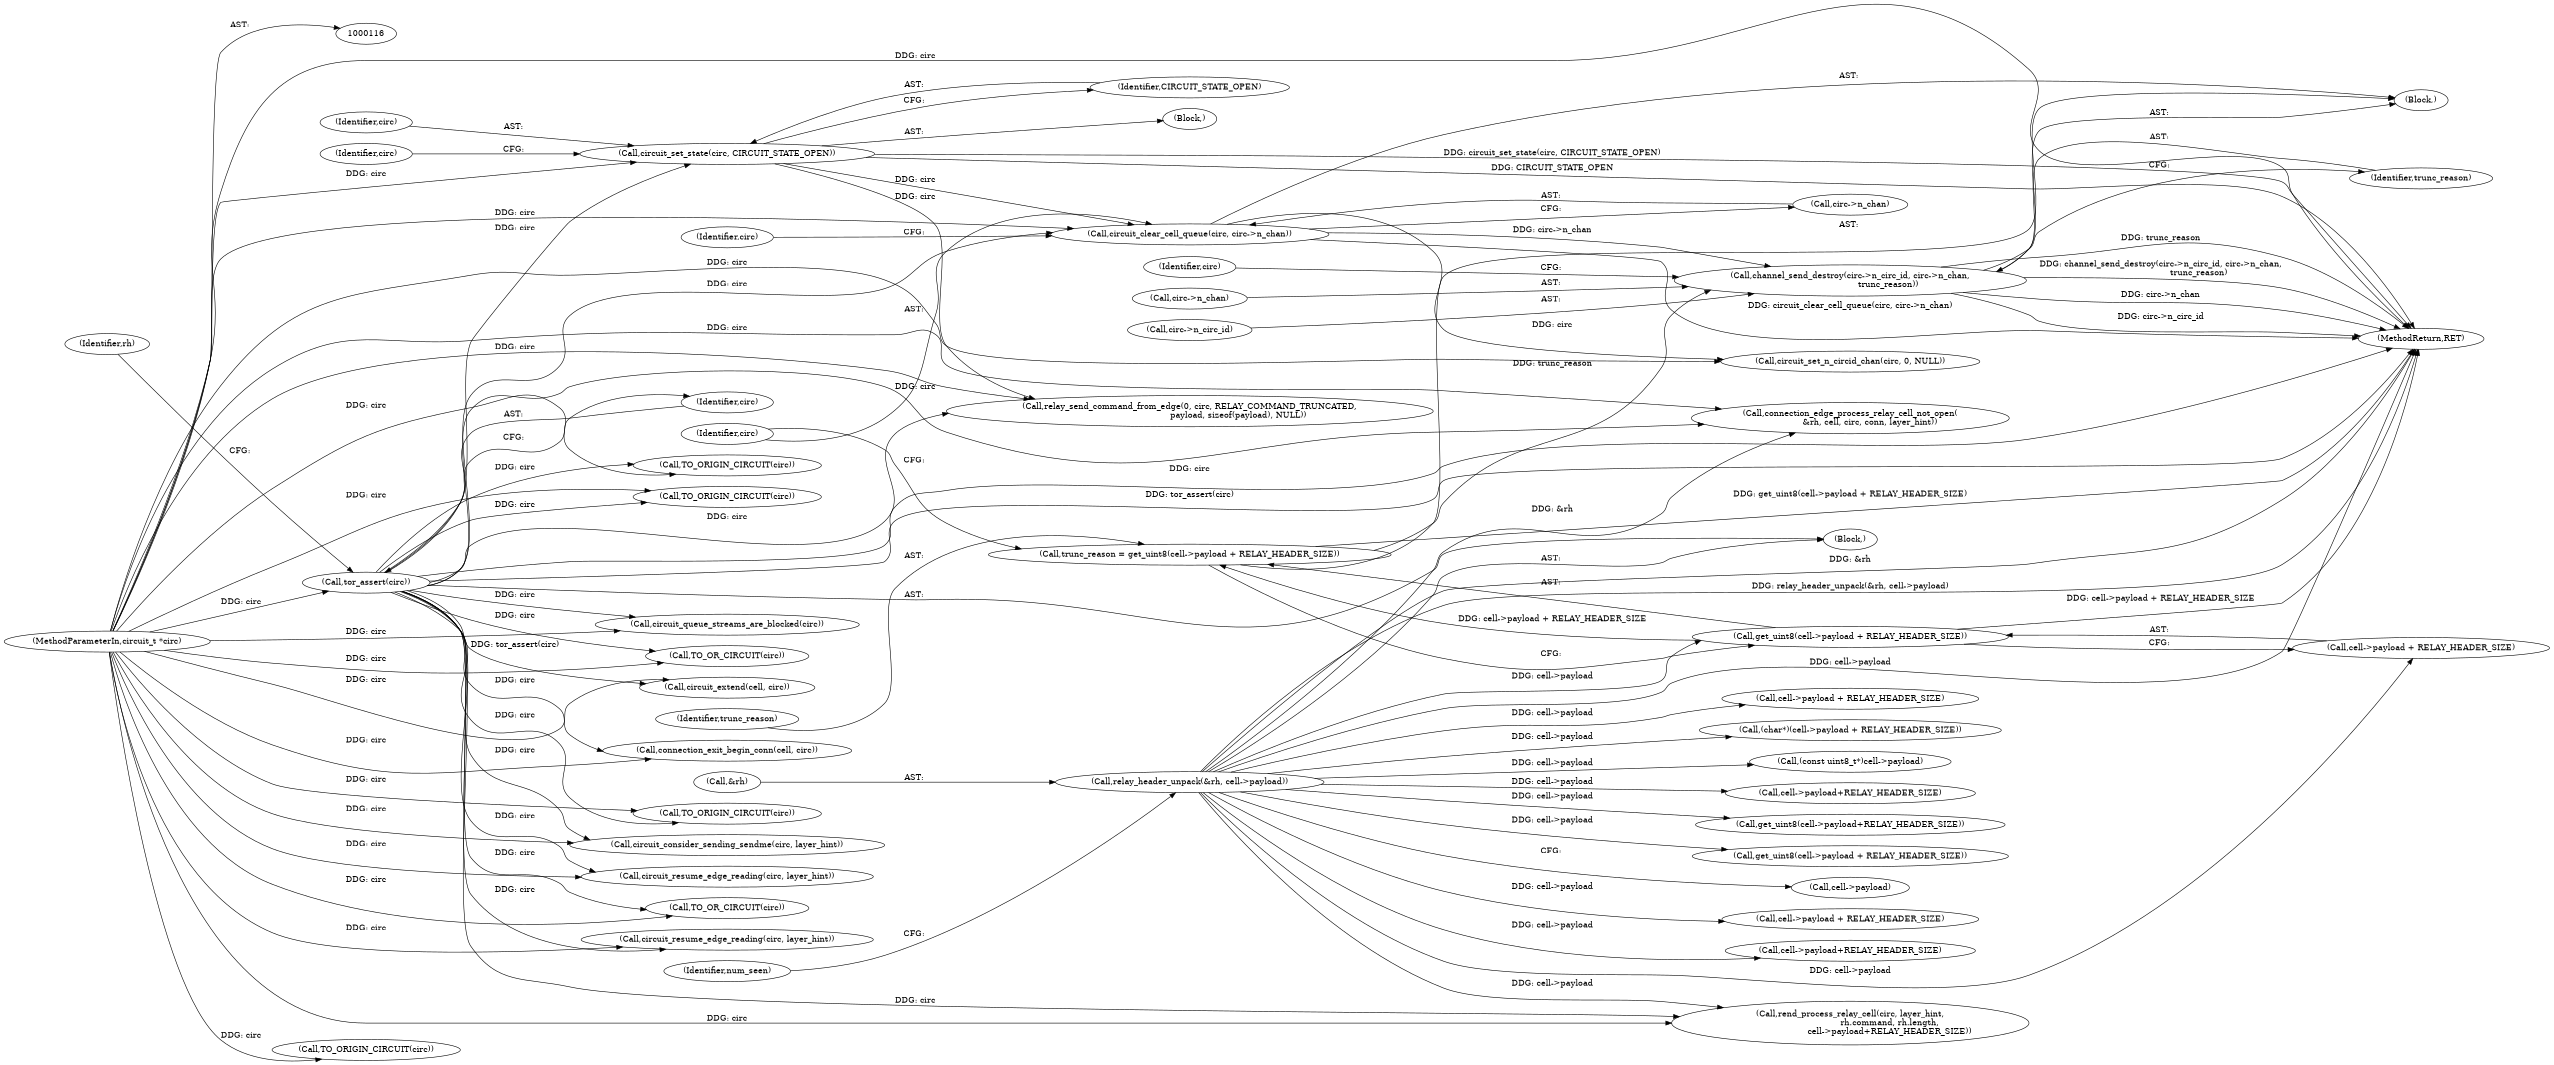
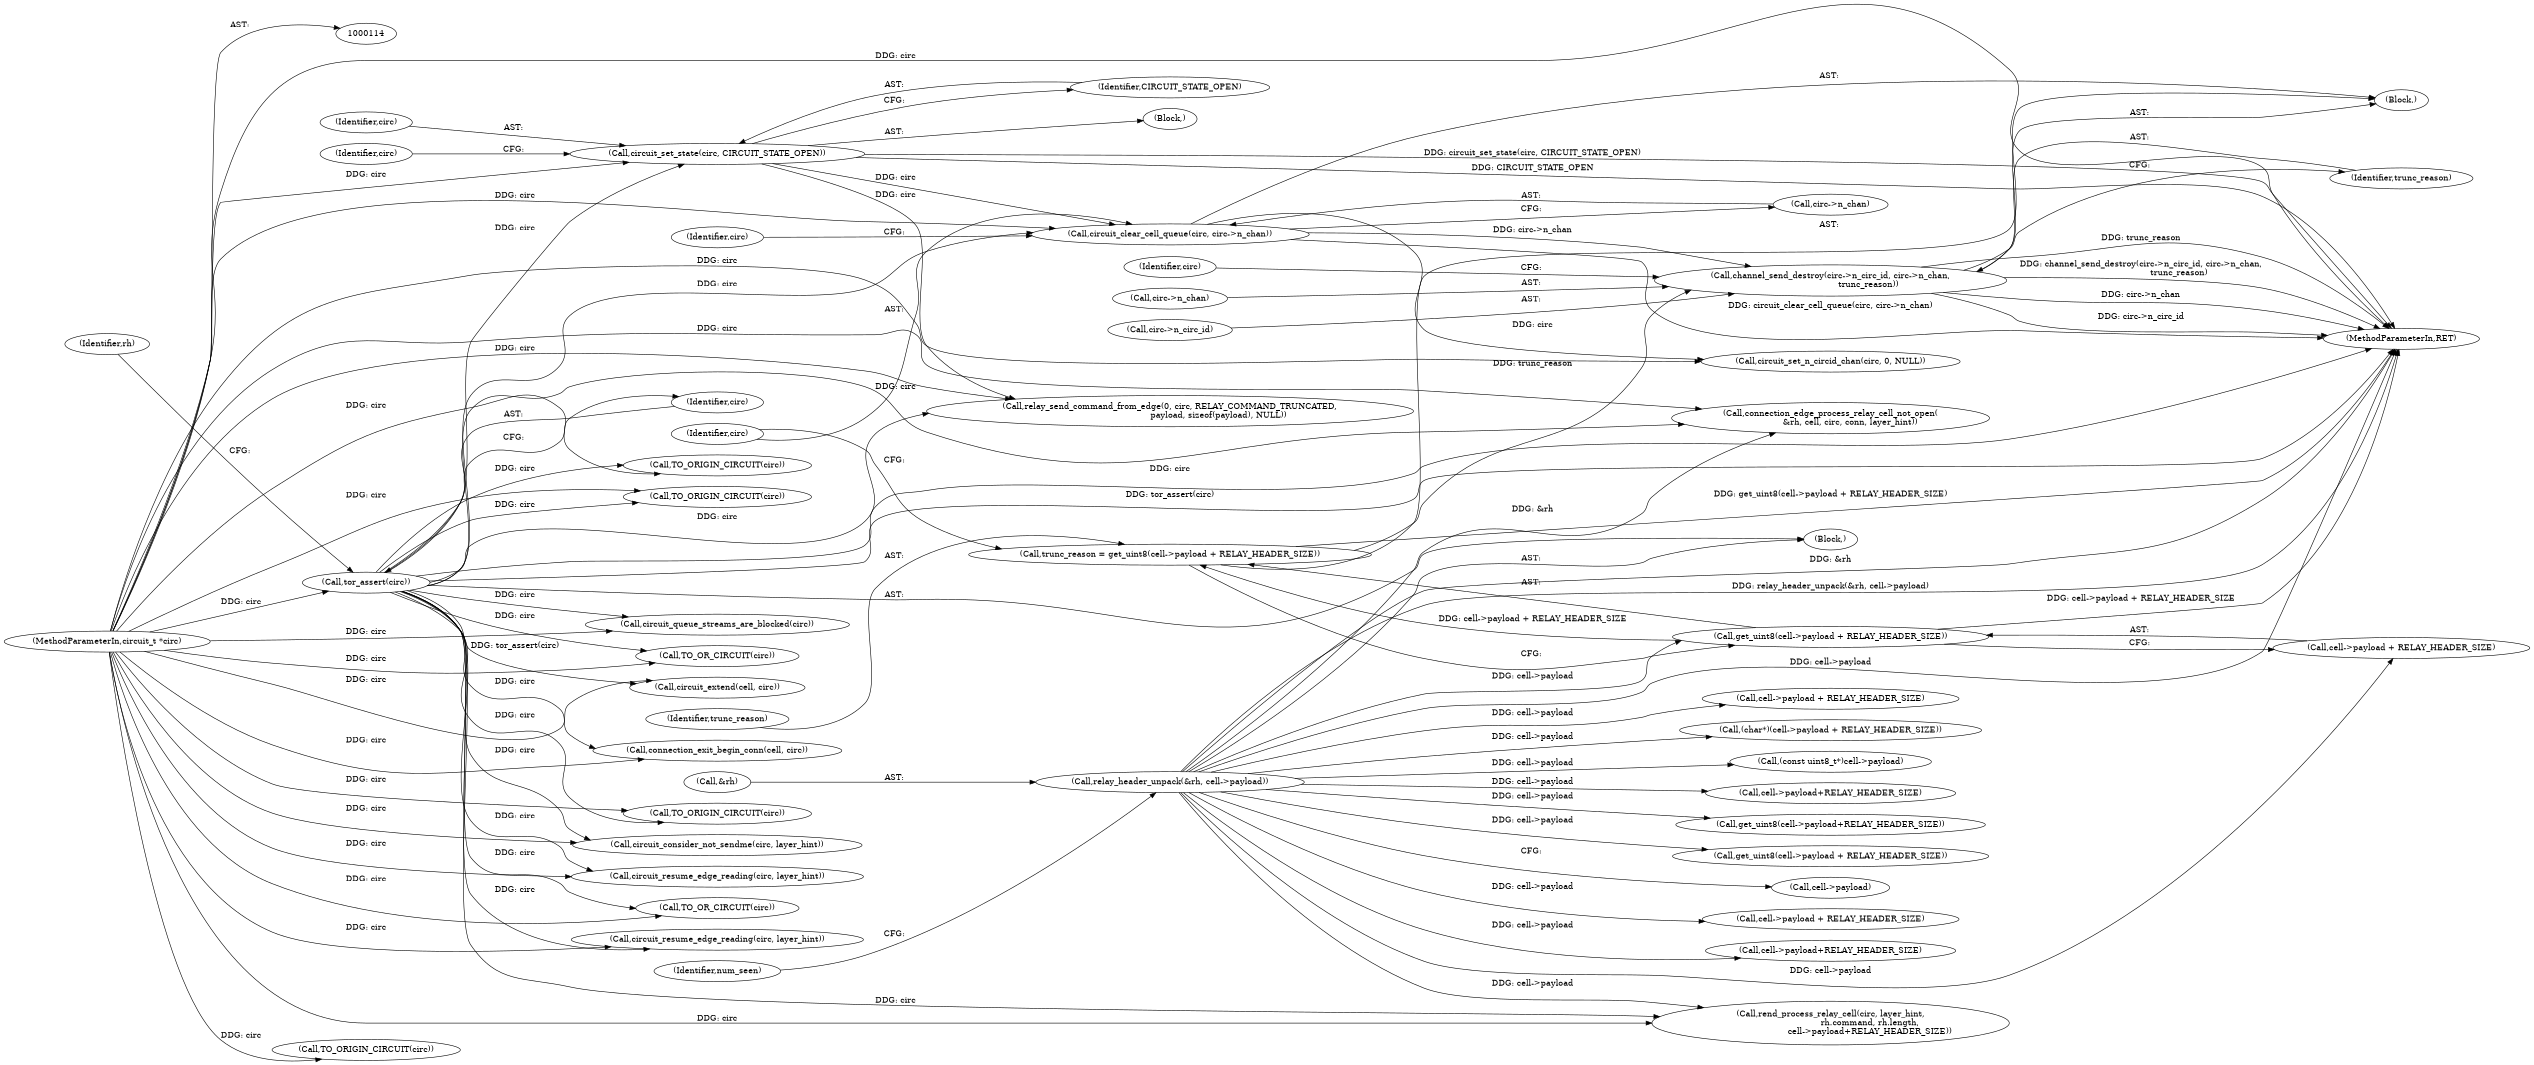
(366, 34) -> (366, 34)
(2421, 339) -> (2401, 339)
(727, 845) -> (717, 845)
